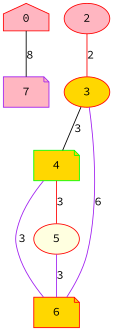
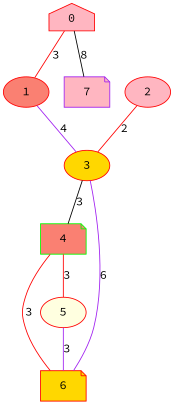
none -> (26, 92)
(57, 166) -> (63, 239)
(16, 239) -> (22, 312)
